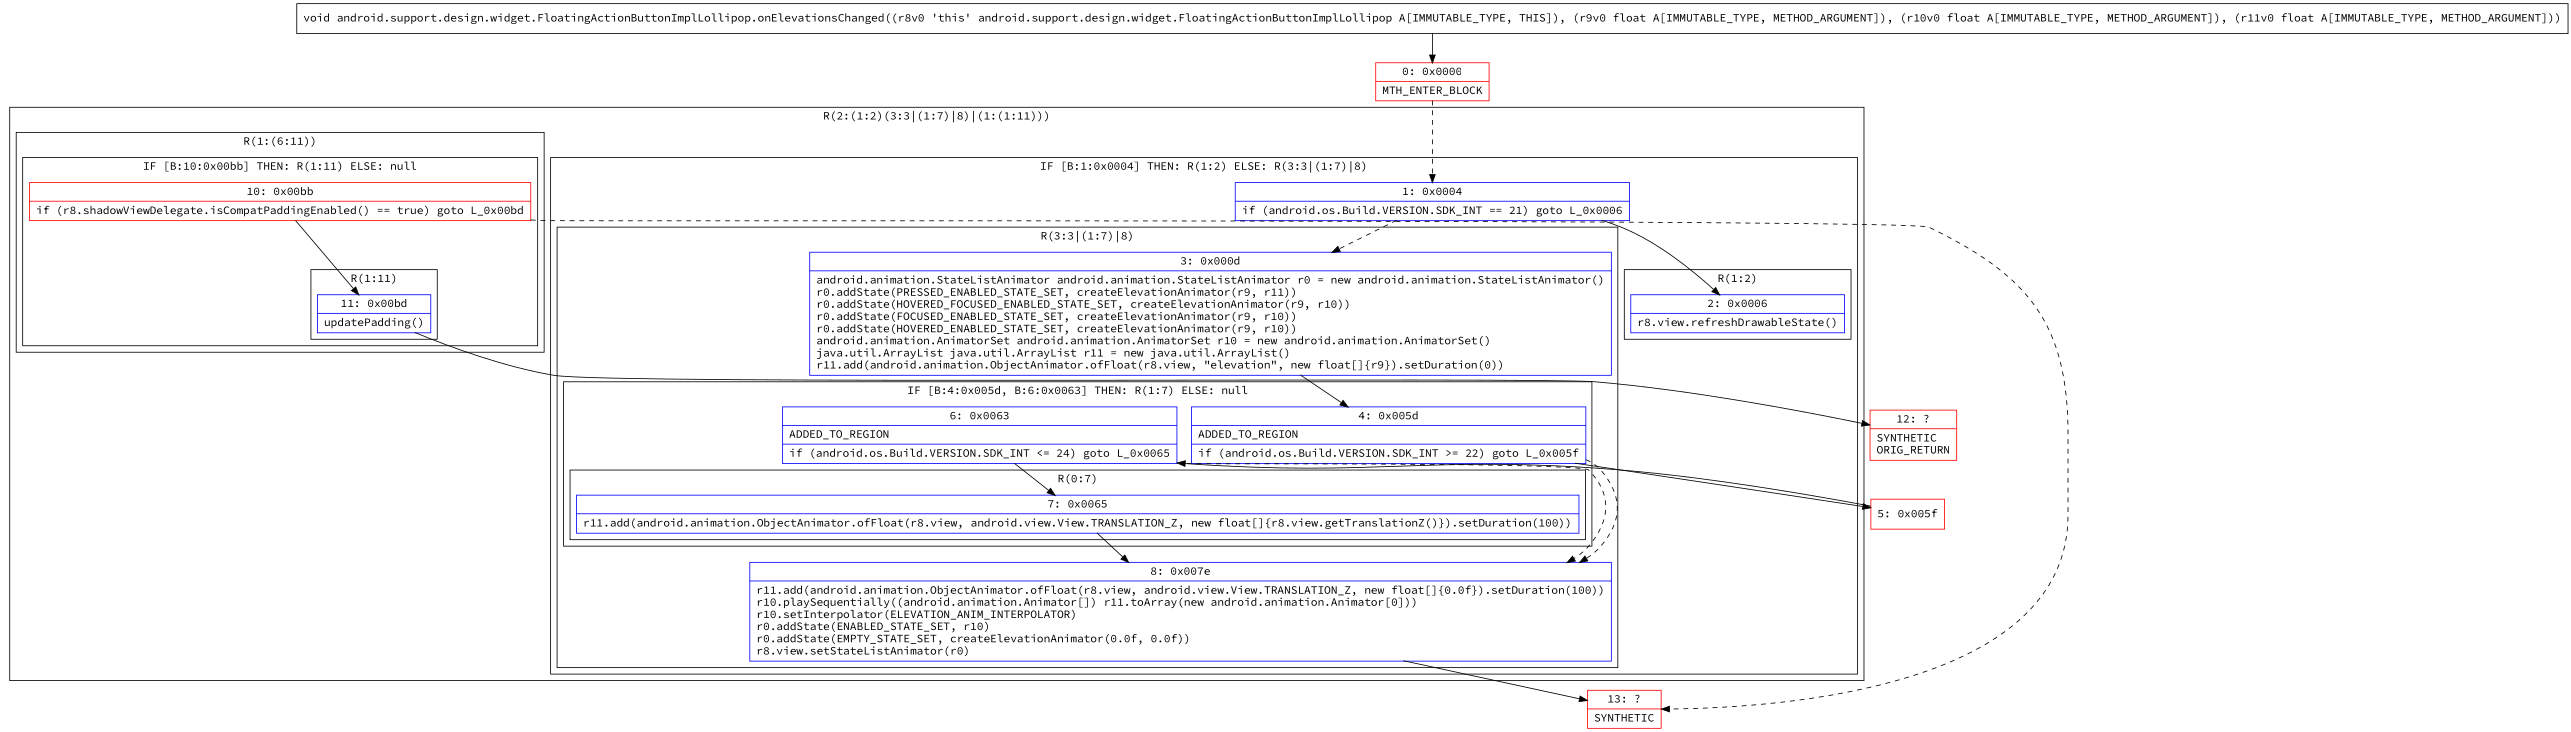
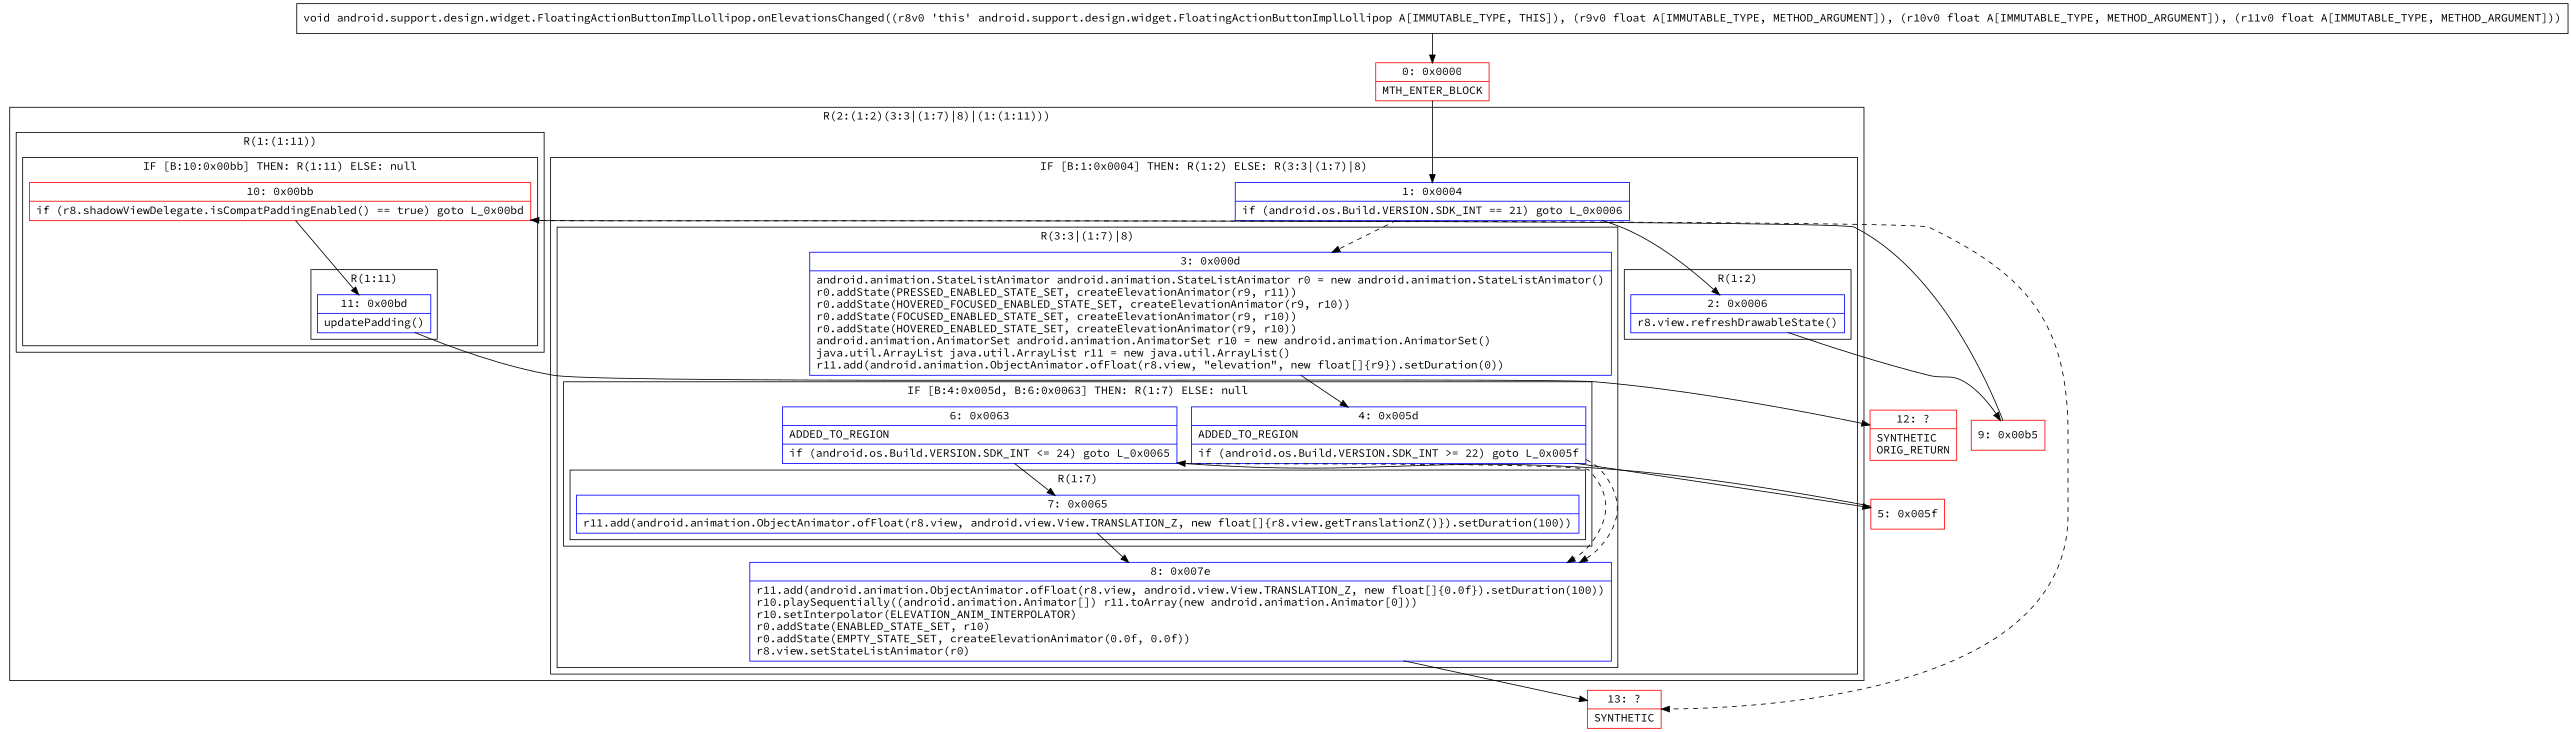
(1432, 138) -> (1432, 138)
(280, 142) -> (280, 142)
none -> (2008, 435)
(1078, 479) -> (1078, 479)
